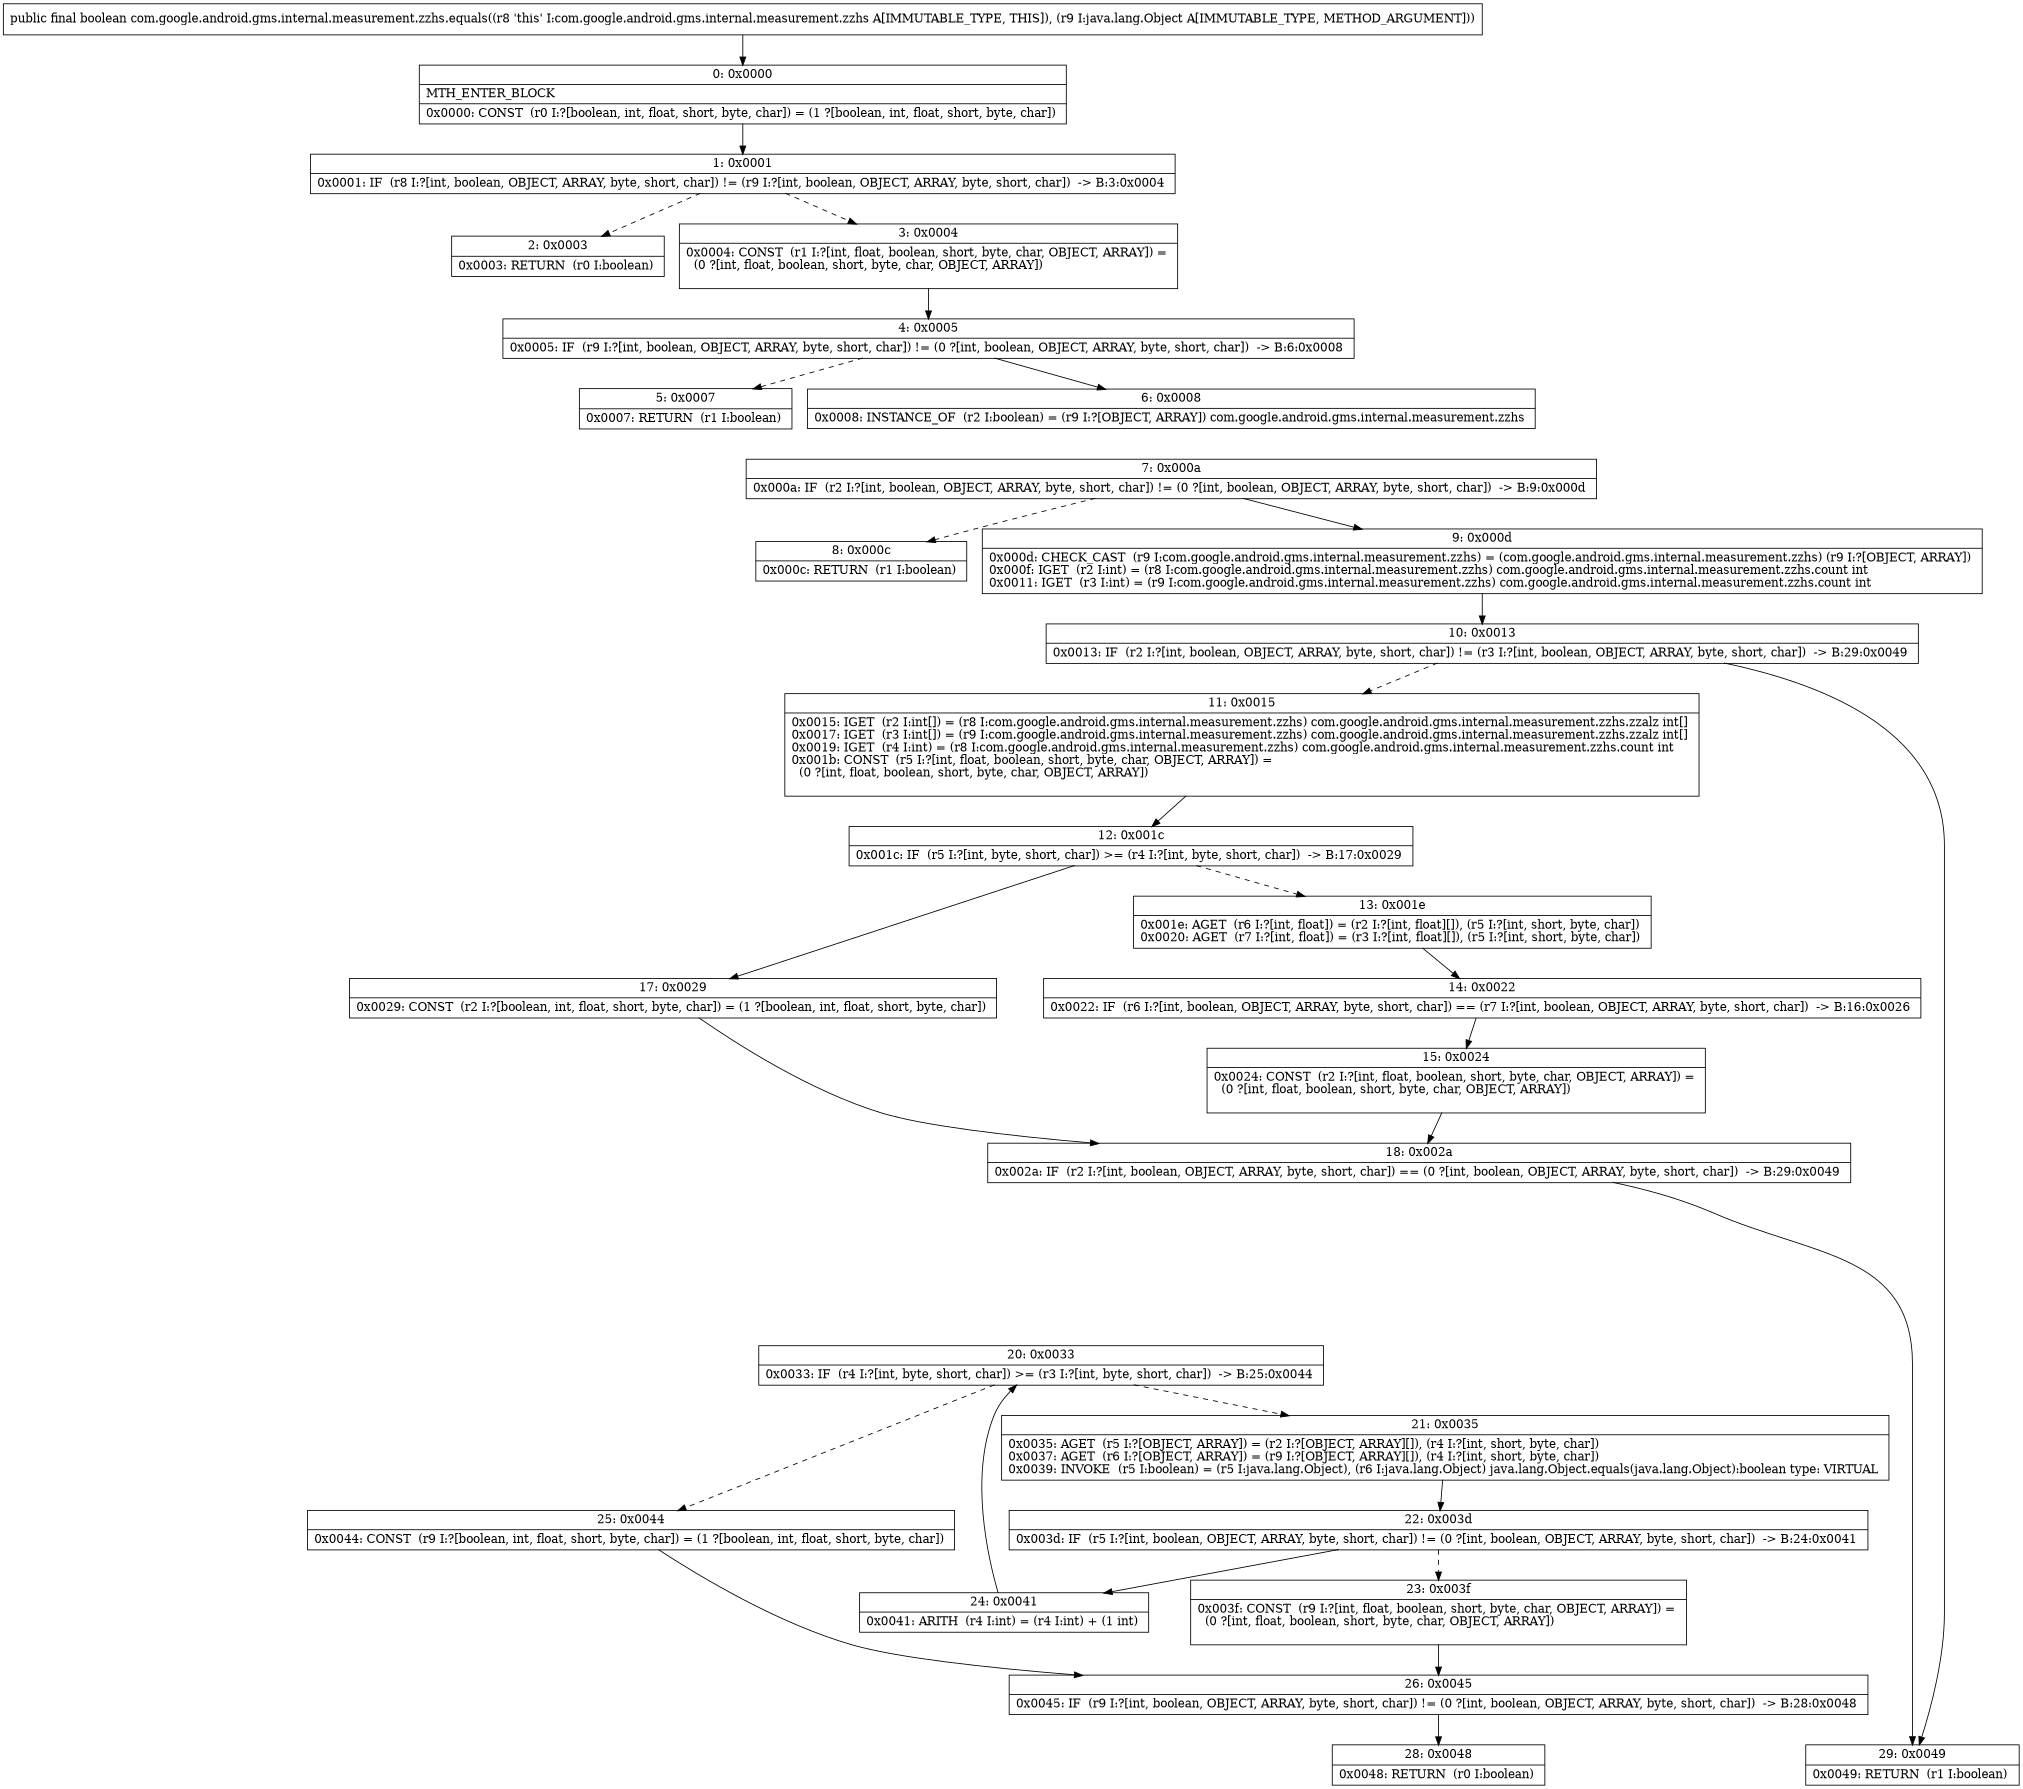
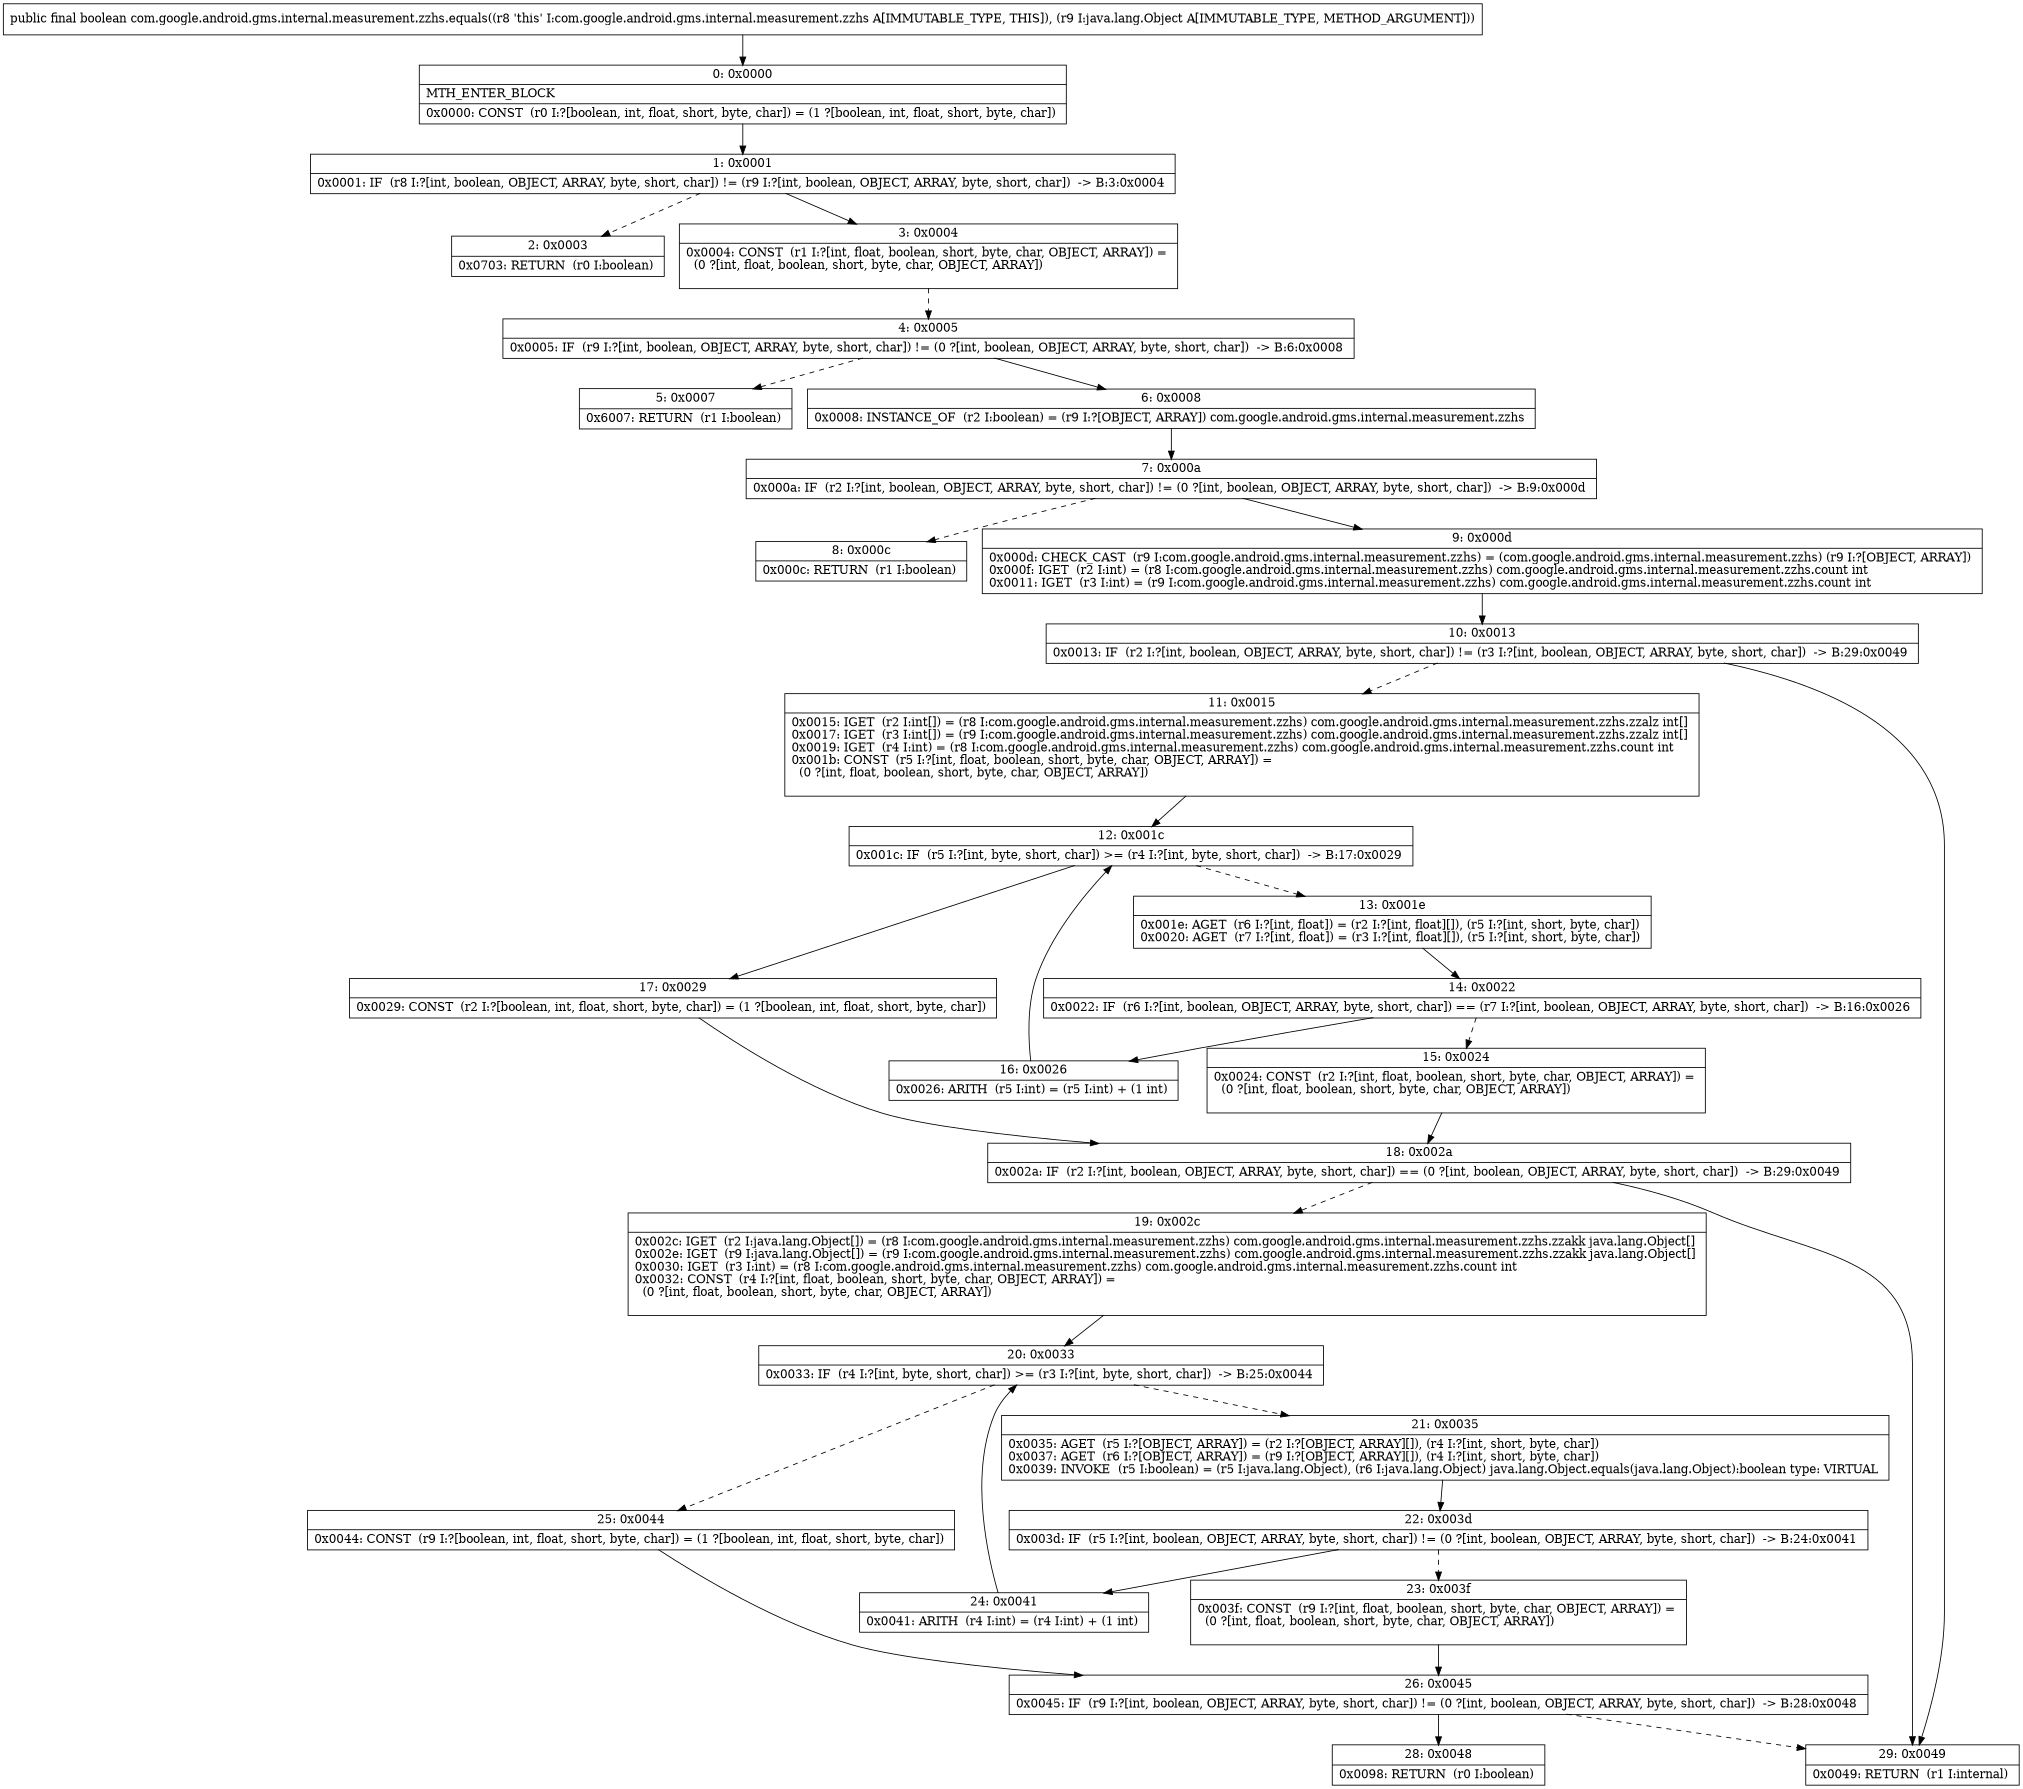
(817, 207) -> (817, 207)
(558, 266) -> (558, 266)
(929, 300) -> (929, 300)
(686, 418) -> (686, 418)
none -> (1171, 440)
(1473, 1029) -> (1473, 1029)
none -> (1034, 1081)
none -> (1167, 1264)
none -> (1682, 1731)
(1439, 1775) -> (1439, 1775)
(1912, 1775) -> (1912, 1775)
